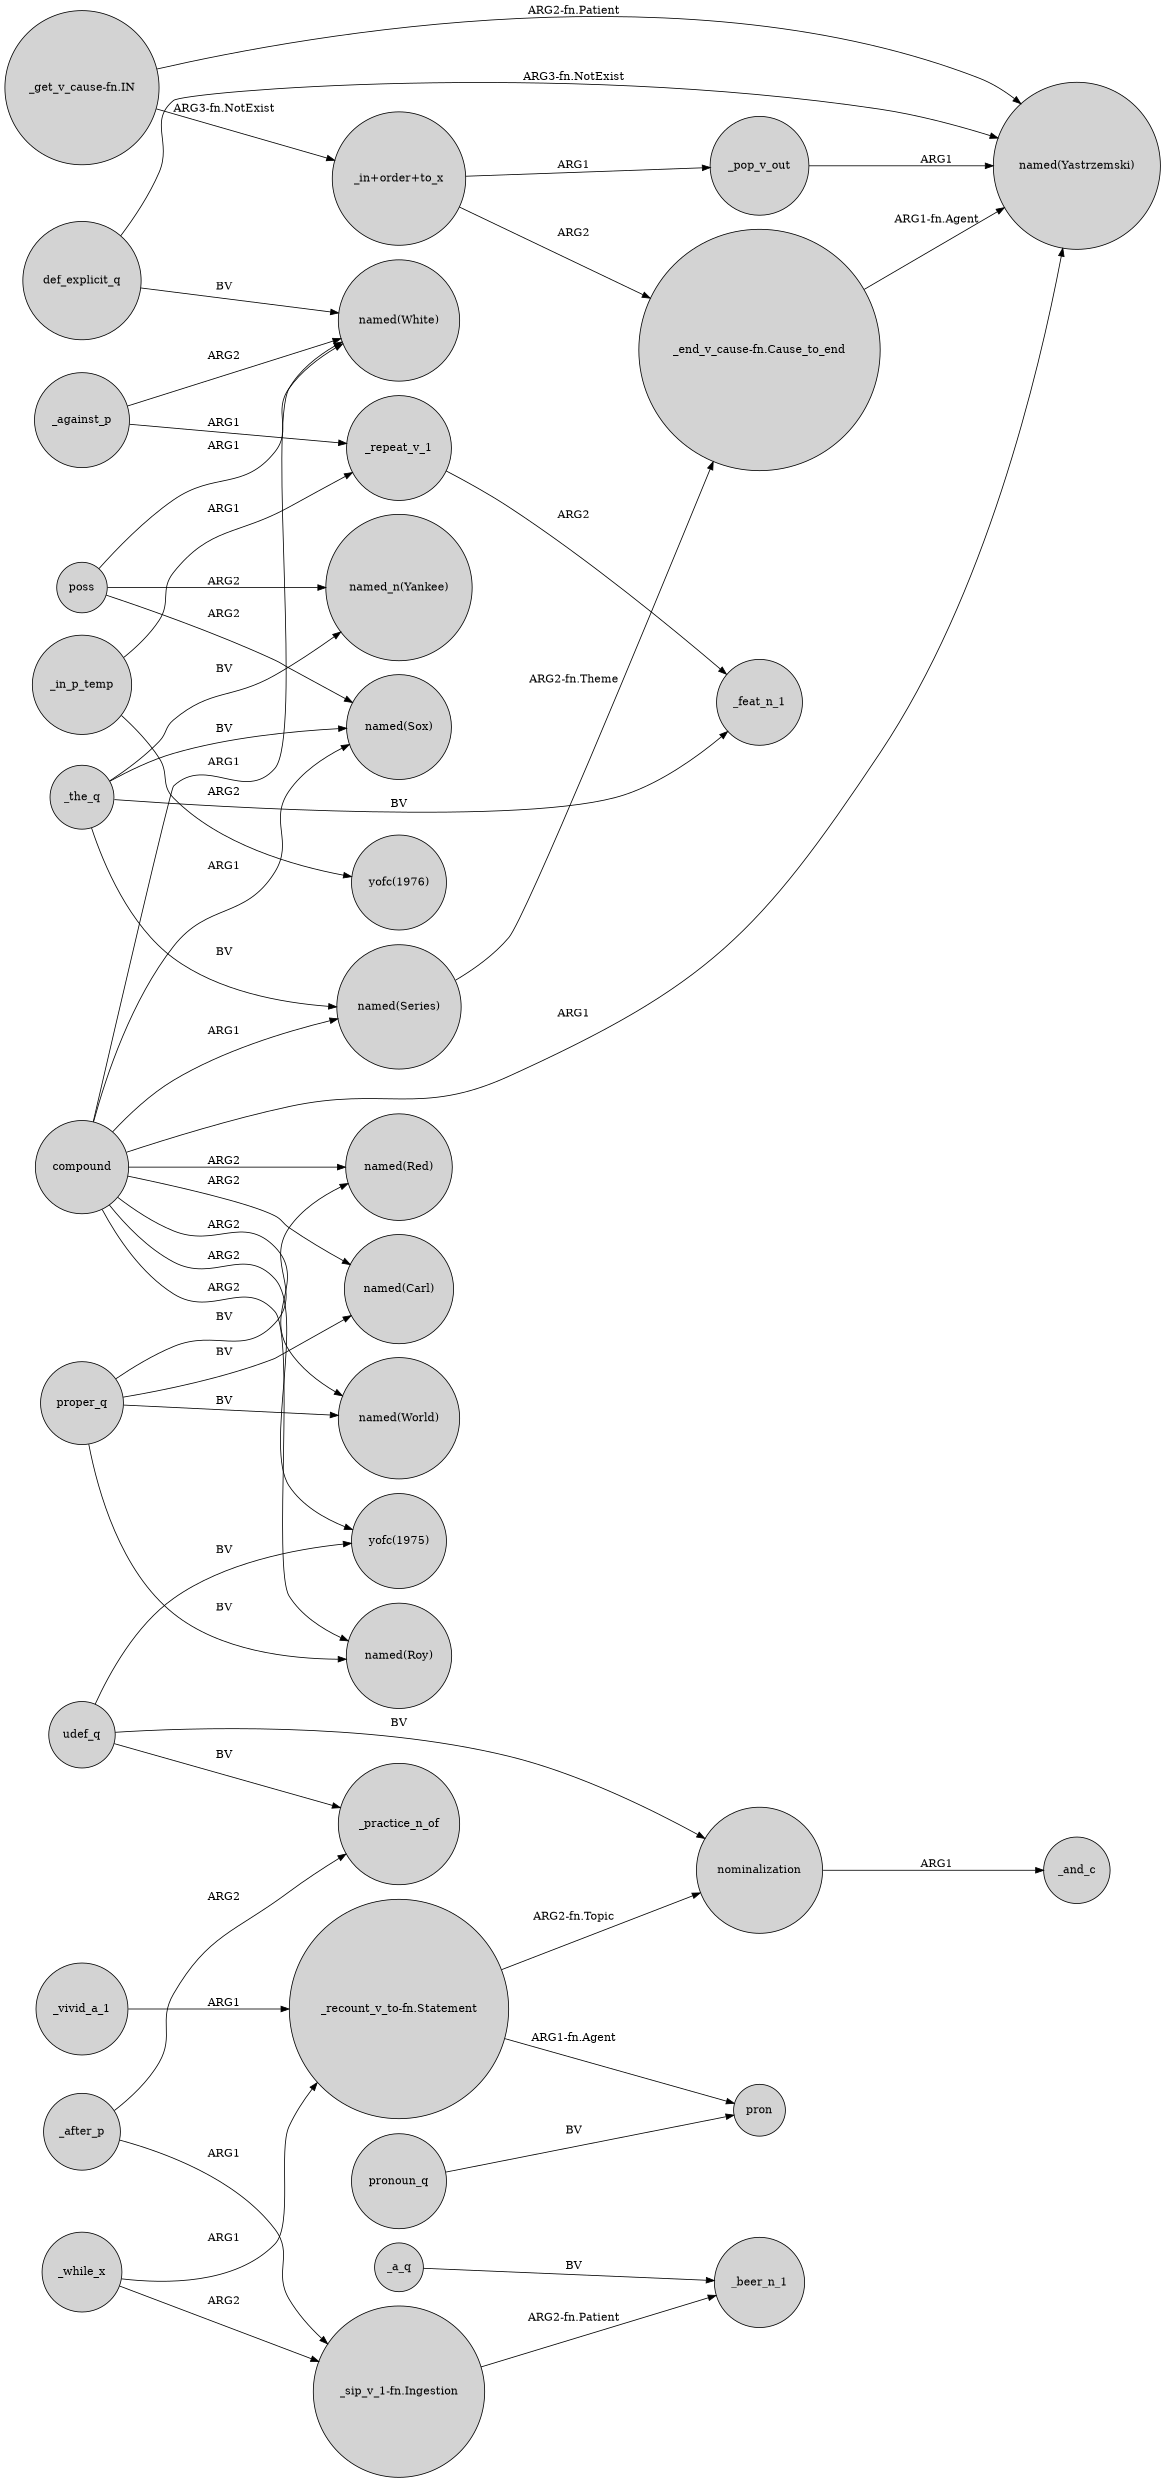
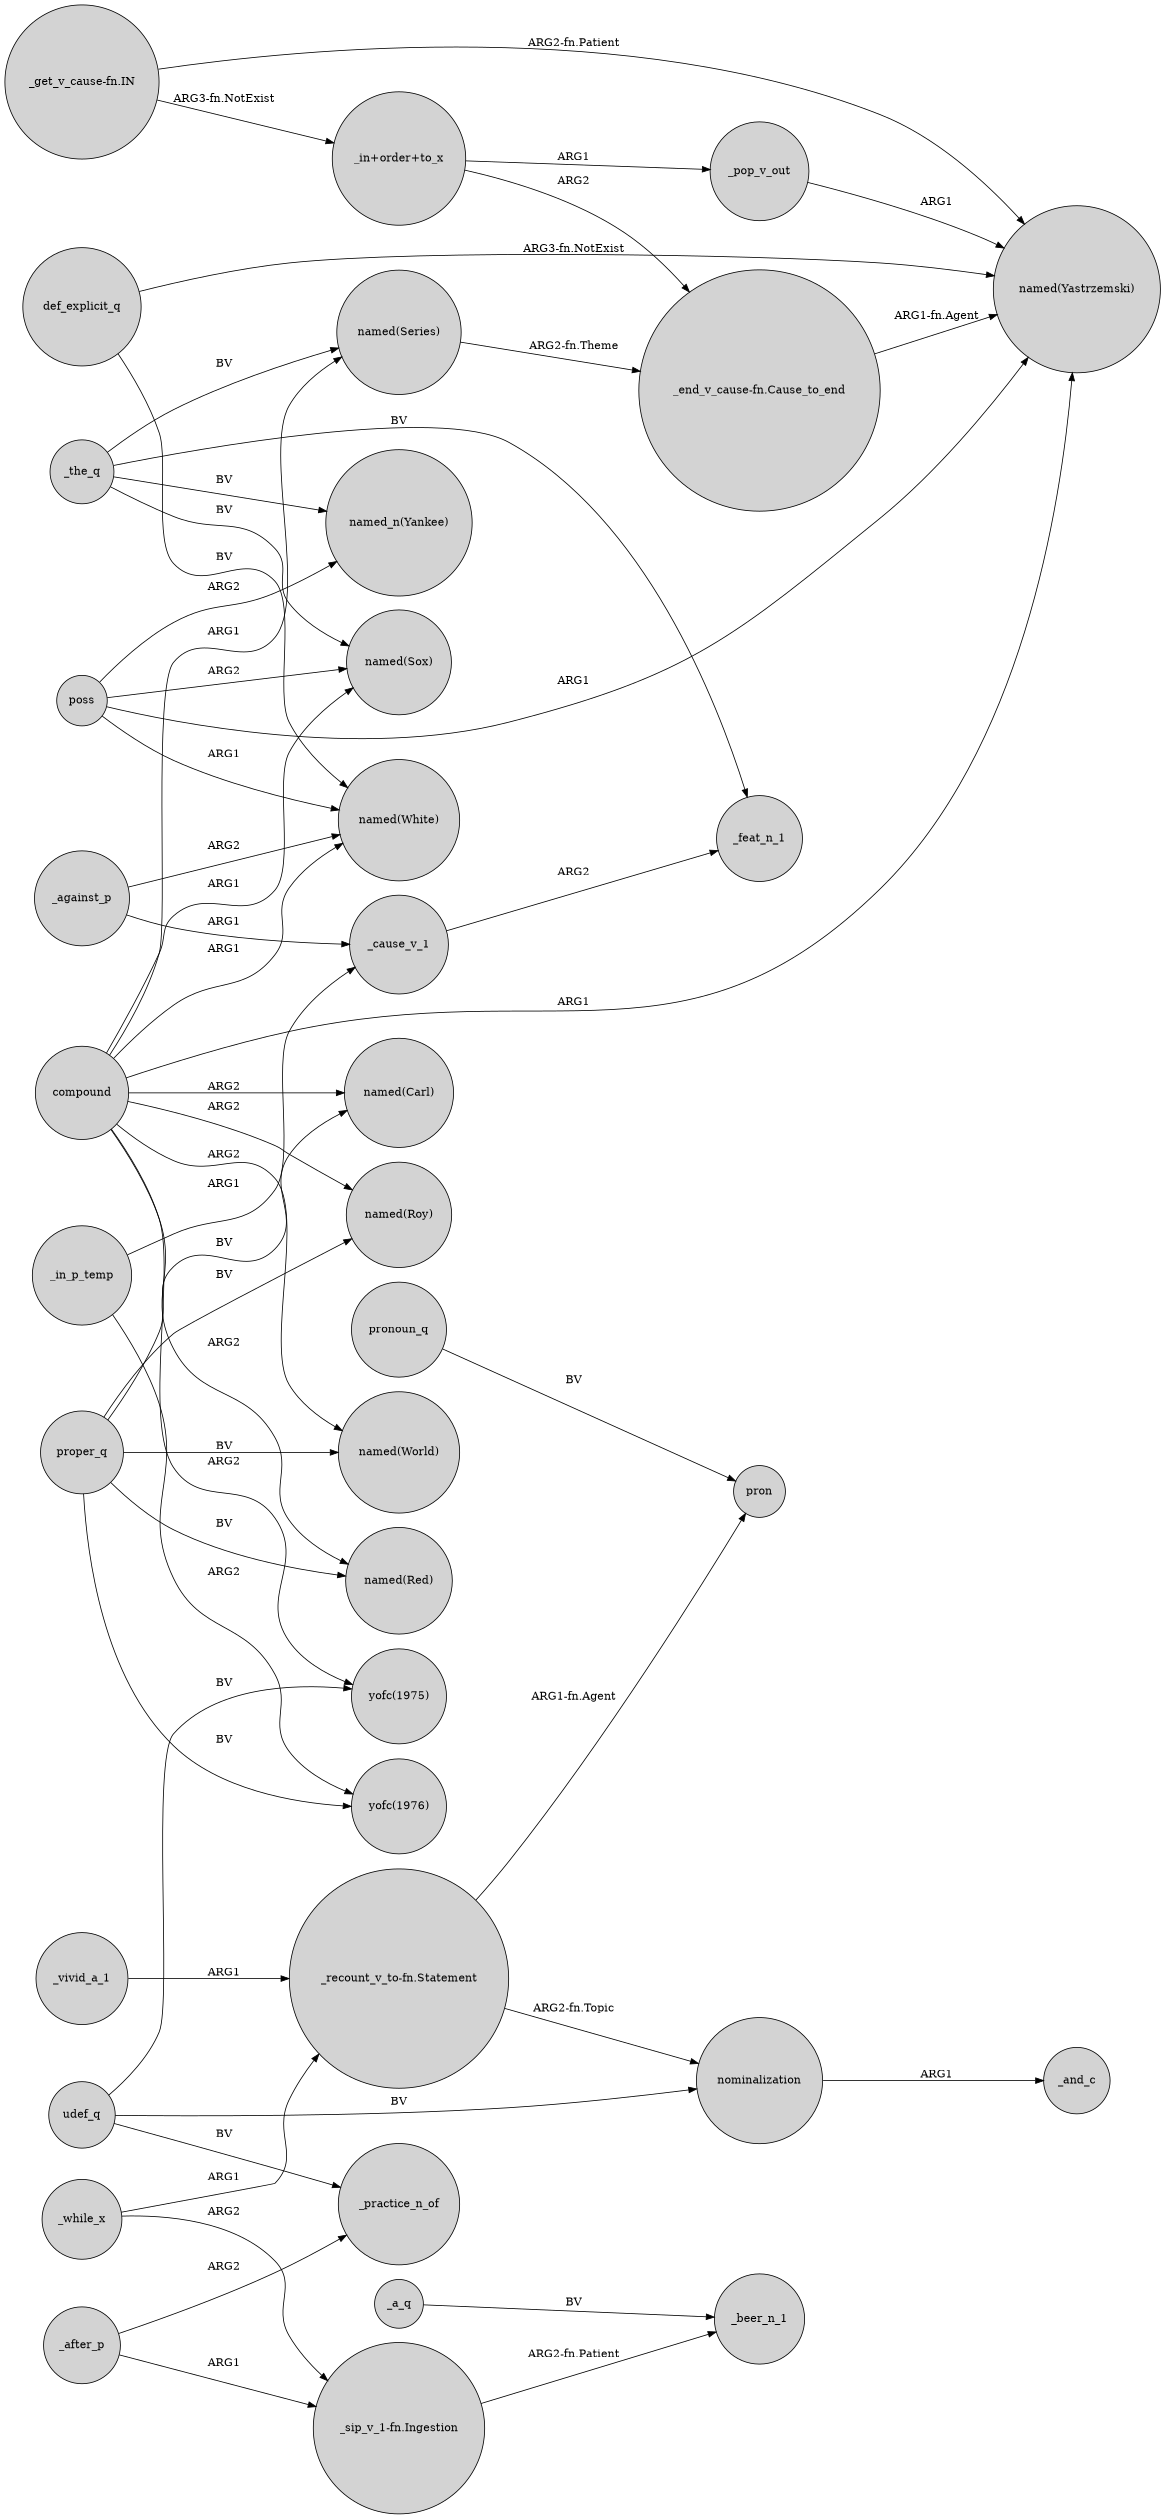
(399, 448) -> (399, 945)
none -> (621, 688)
none -> (145, 1711)
